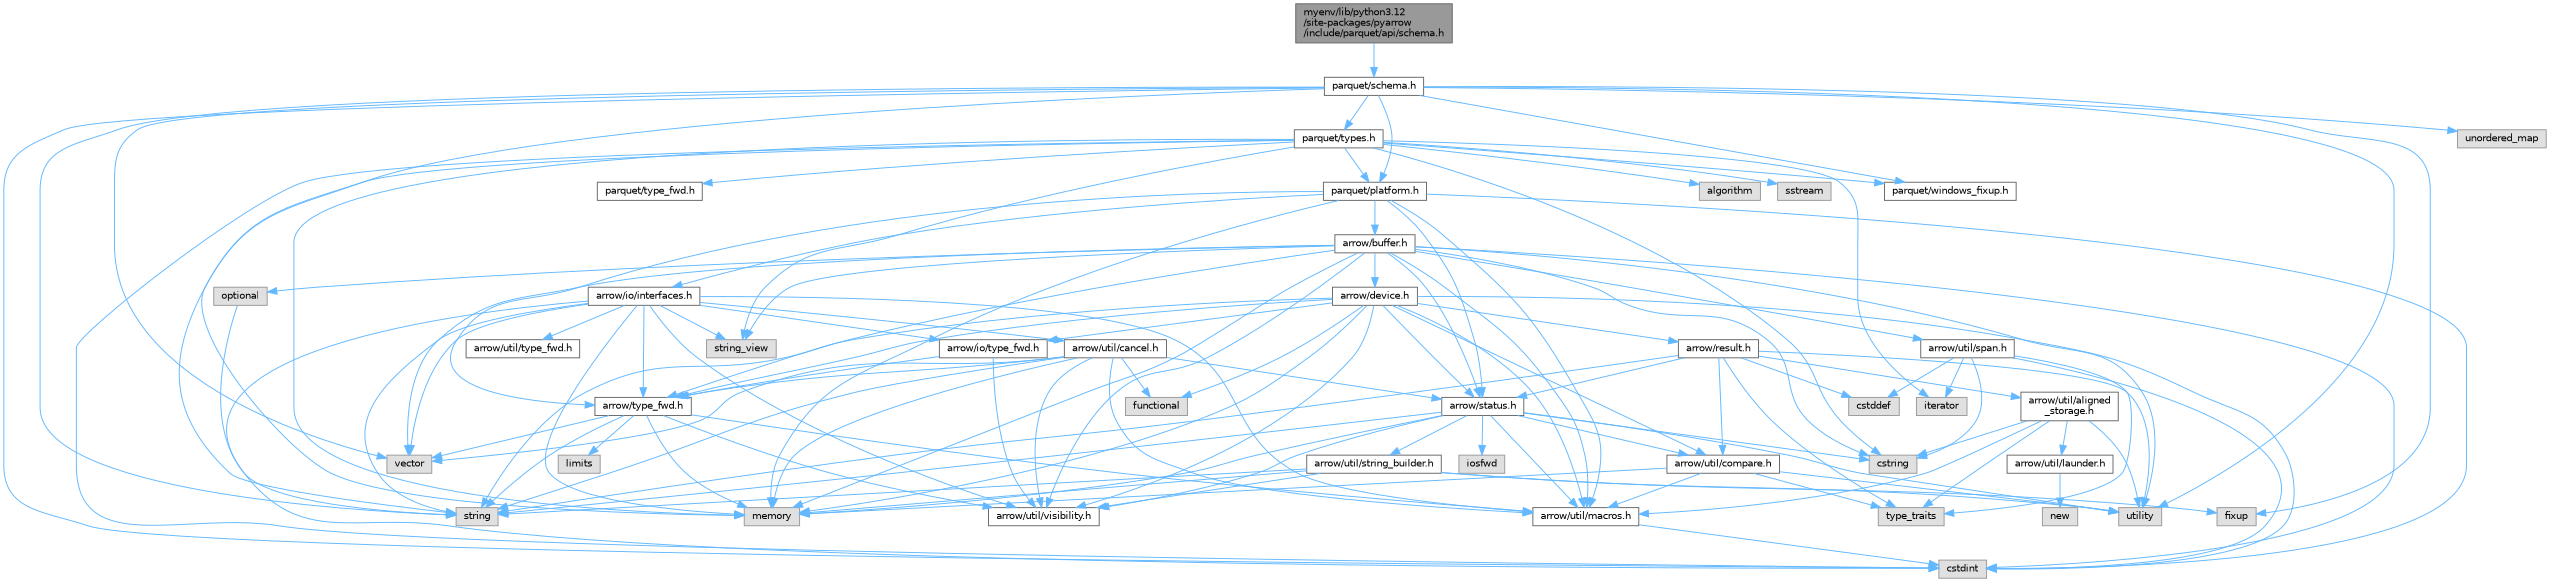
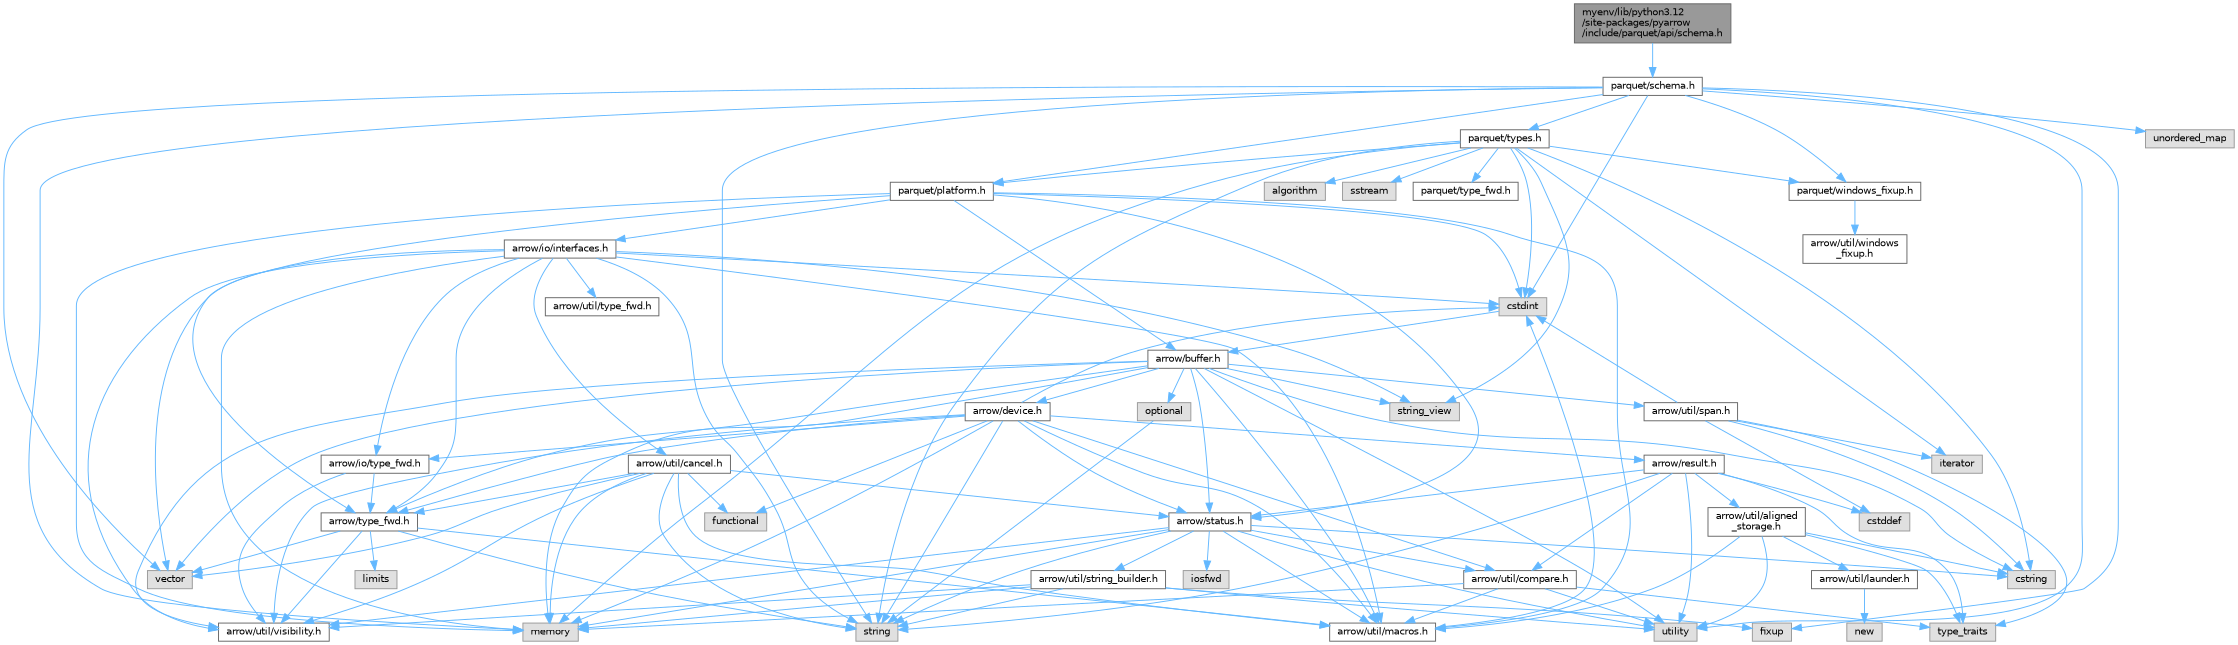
none -> (1855, 249)
(2157, 318) -> (1368, 331)
(683, 470) -> none
